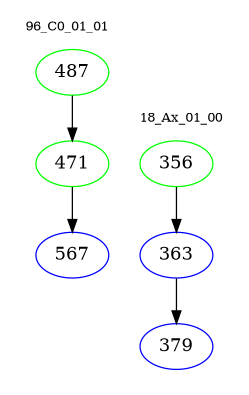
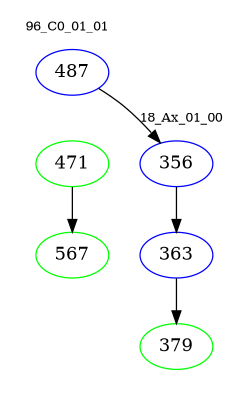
(72, 72) -> (72, 72)
(72, 112) -> (138, 119)
(176, 164) -> (176, 164)
(72, 255) -> (72, 255)
(176, 347) -> (176, 347)
